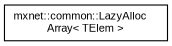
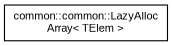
(86, 23) -> (86, 23)
